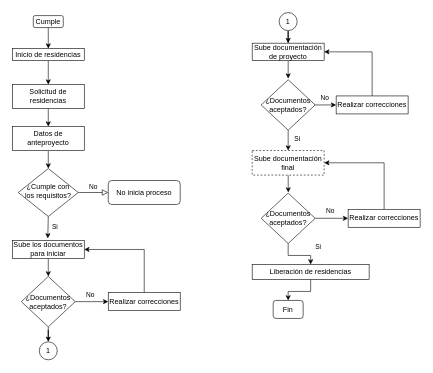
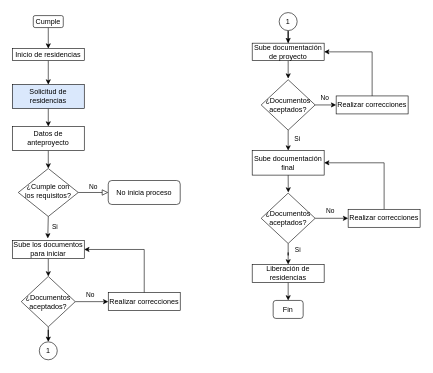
(48, 96) -> (48, 96)
(288, 163) -> (288, 163)
(311, 272) -> (288, 273)
